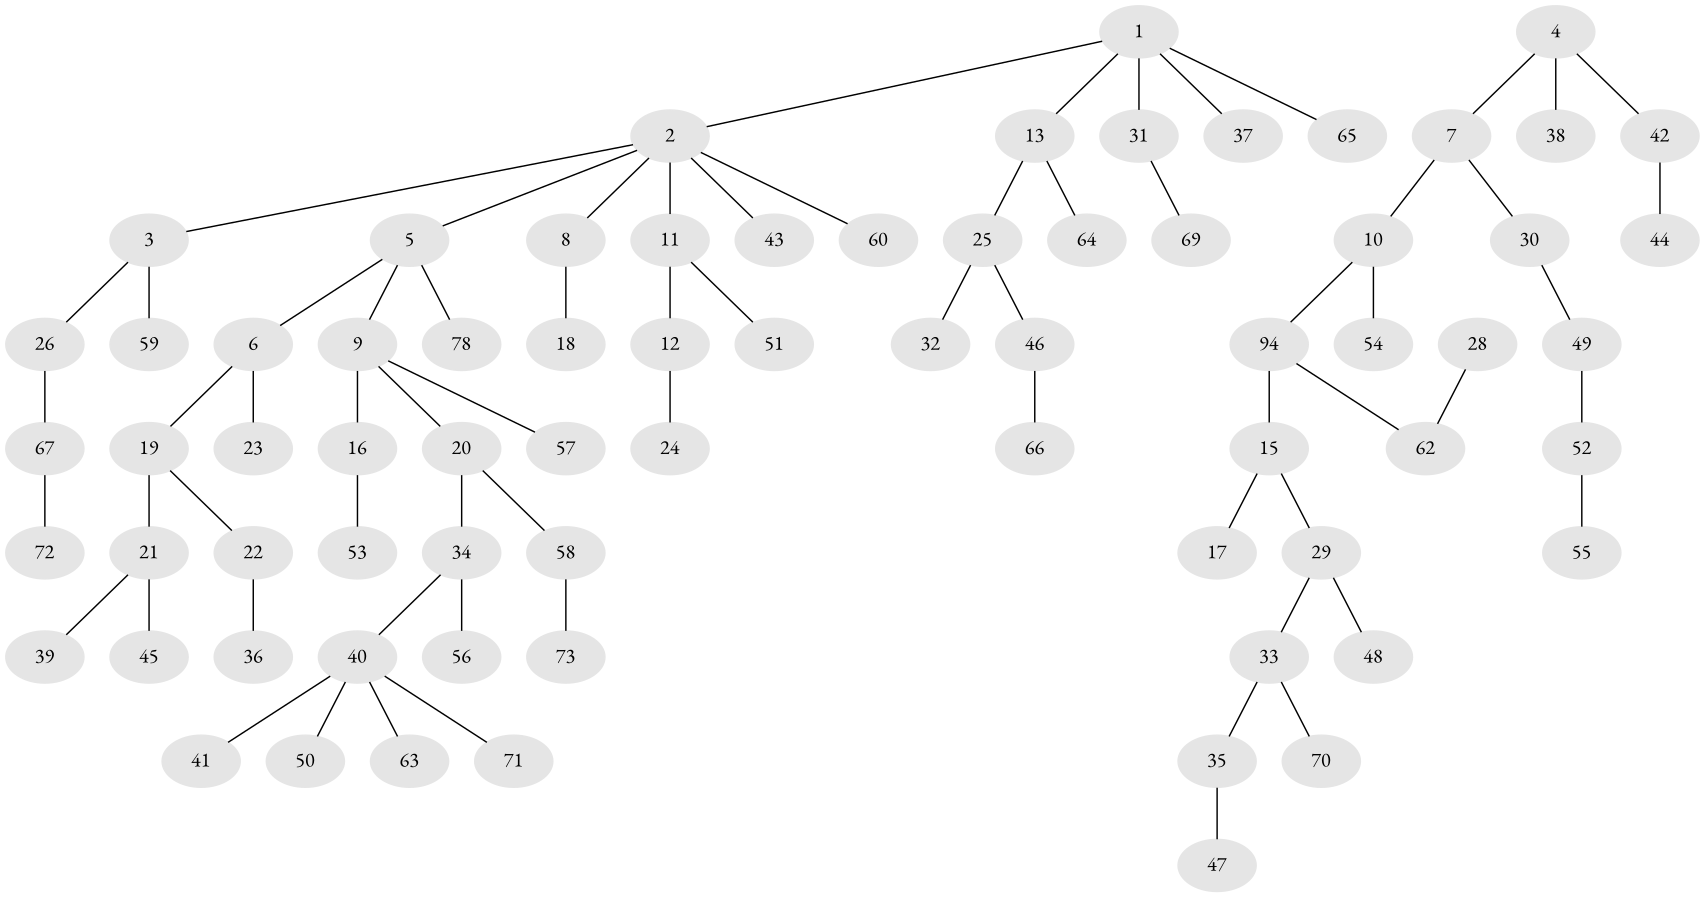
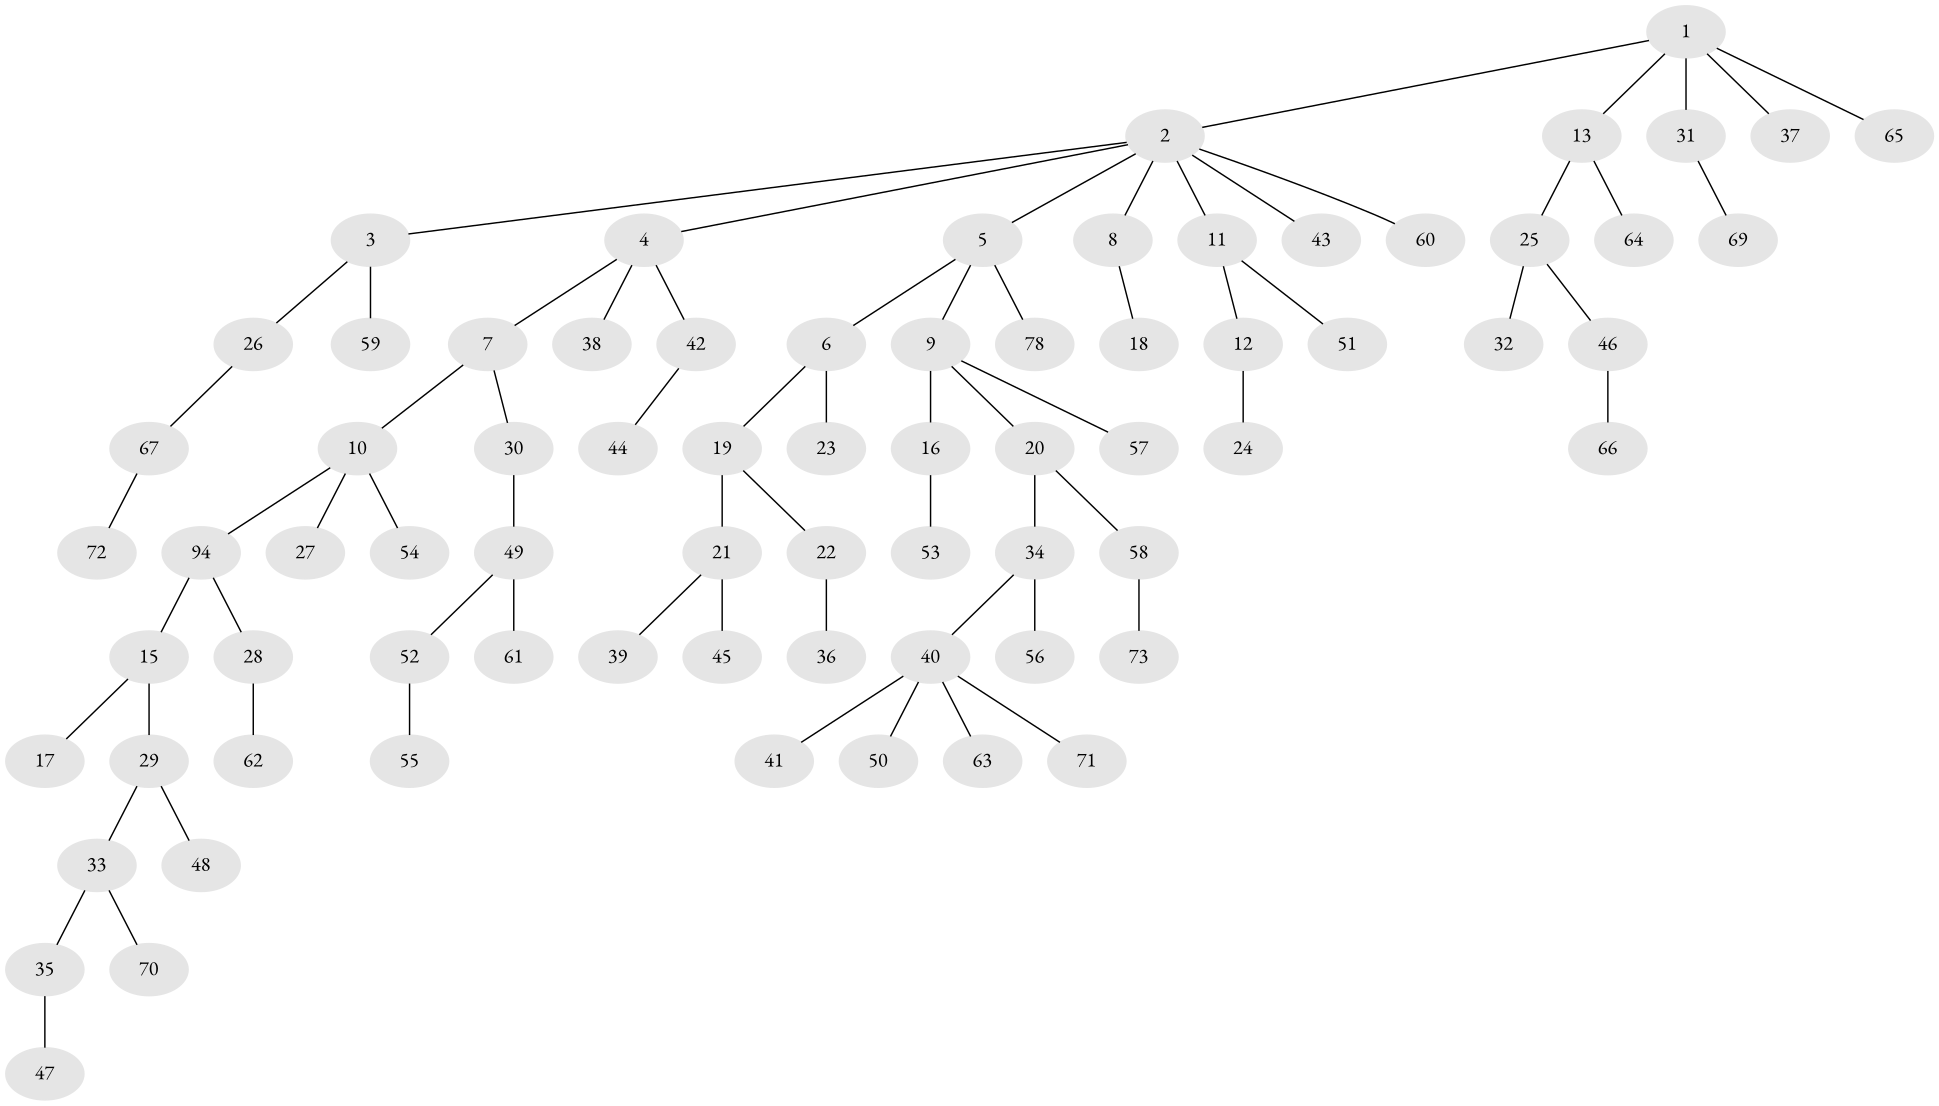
none -> (905, 188)
(1348, 397) -> (227, 605)
none -> (305, 553)
none -> (514, 657)
